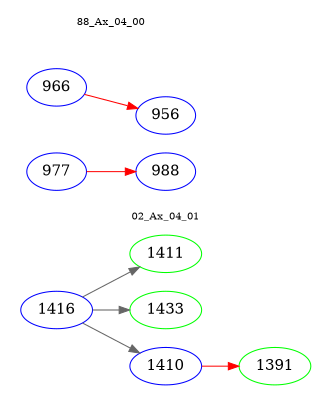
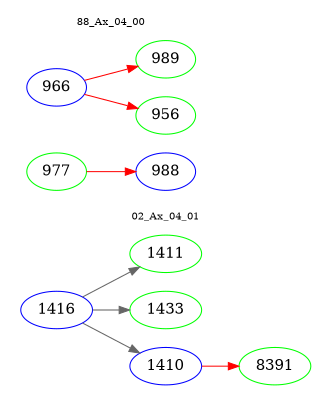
none -> (166, 59)
(166, 115) -> (166, 115)
(57, 172) -> (57, 172)
(275, 366) -> (275, 366)
